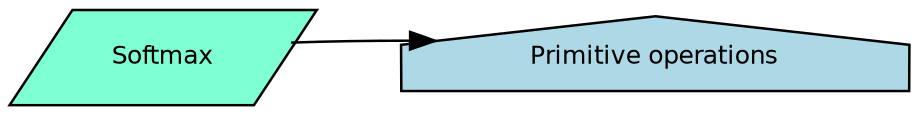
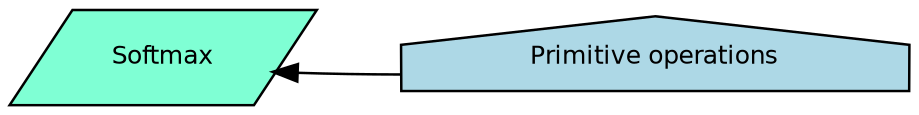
(350, 41) -> (350, 74)
